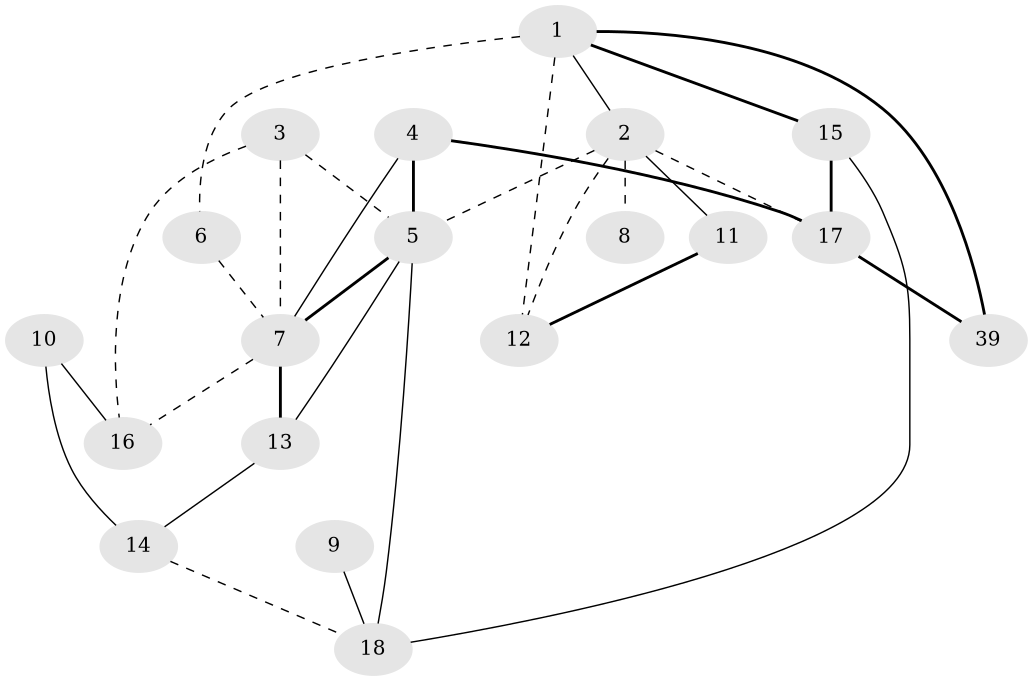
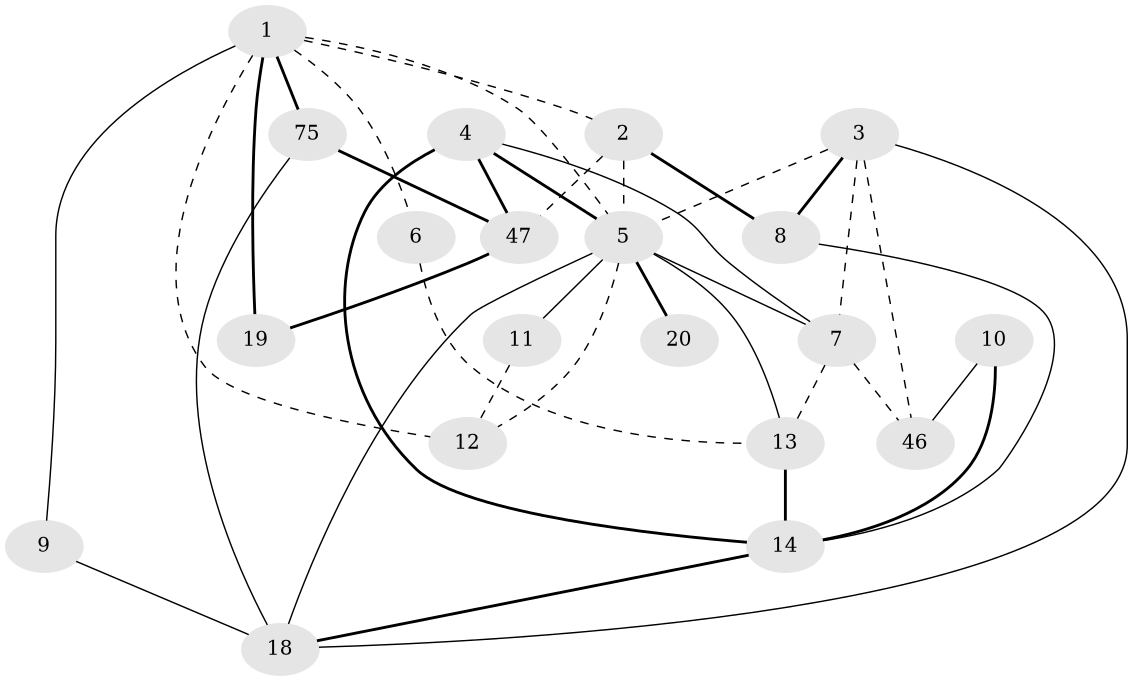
(592, 83) -> (507, 91)
none -> (504, 100)
(831, 134) -> (308, 134)
(625, 186) -> (703, 186)
none -> (820, 186)
(686, 195) -> (573, 289)
(562, 234) -> (578, 360)
(831, 237) -> (519, 237)
none -> (56, 241)
(241, 289) -> (546, 410)
(347, 289) -> (730, 289)
(624, 289) -> (493, 395)
none -> (680, 340)
(989, 340) -> (256, 340)
none -> (1049, 373)
(280, 392) -> (811, 392)
(123, 443) -> (916, 443)
(65, 453) -> (947, 488)
none -> (405, 457)
(209, 495) -> (785, 495)
none -> (960, 568)
(256, 598) -> (533, 598)
